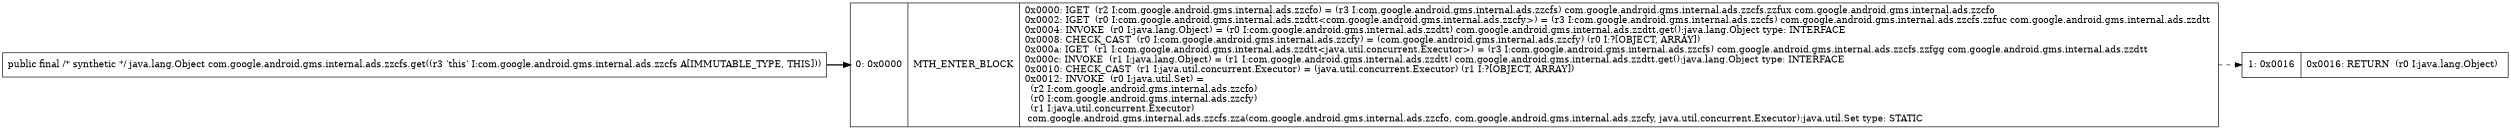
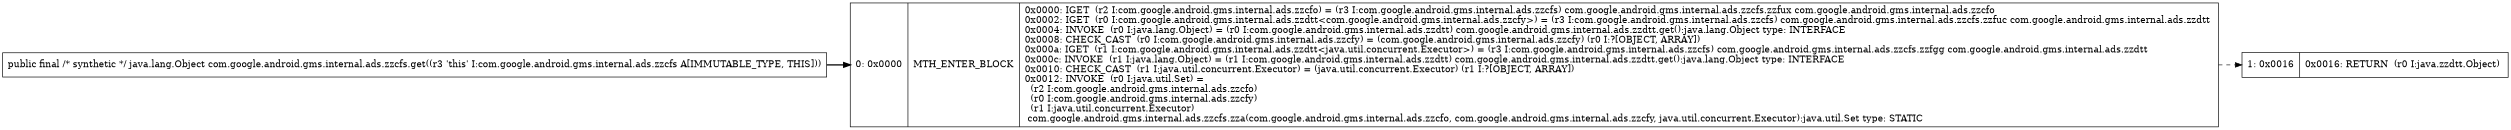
(2404, 65) -> (2404, 65)
